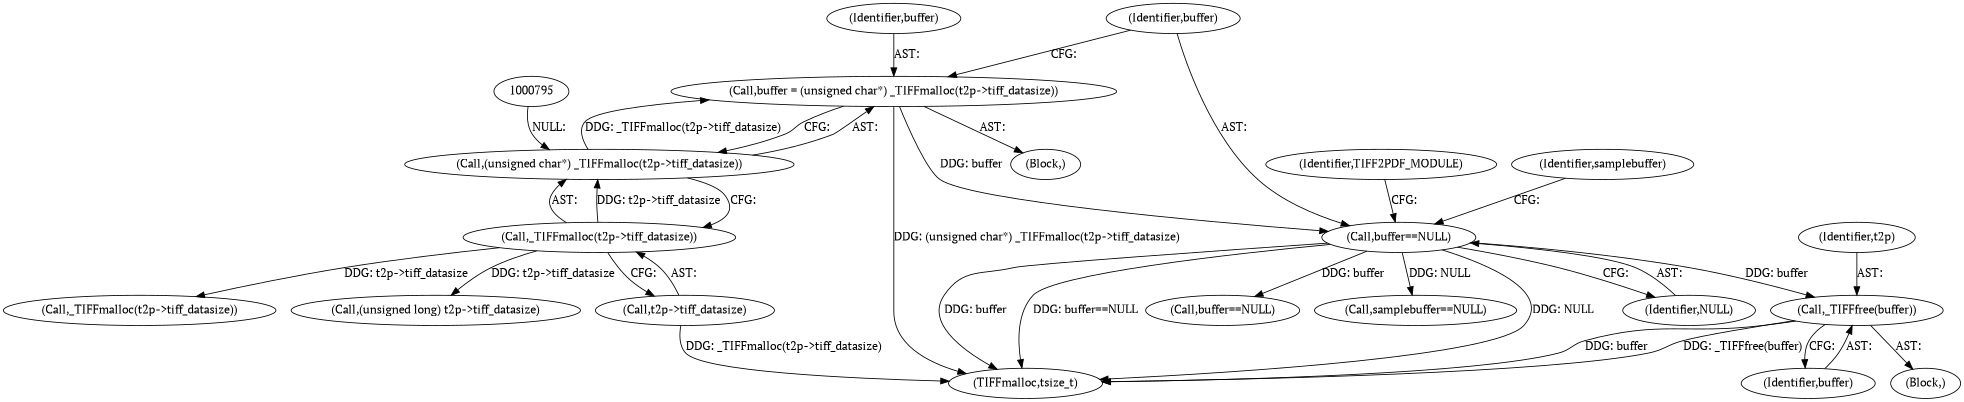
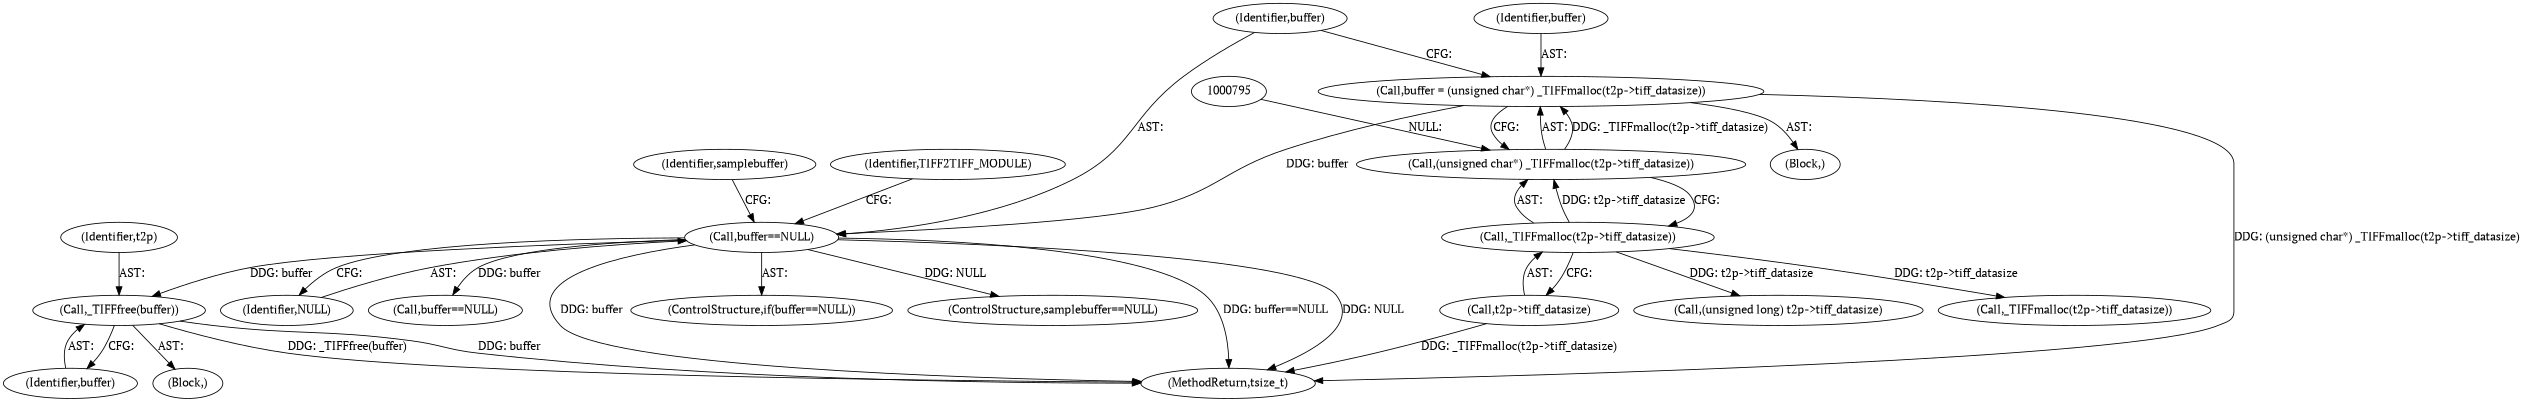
(1381, 164) -> (948, 164)
none -> (762, 310)
(1416, 310) -> (1053, 310)
(1026, 383) -> (1228, 383)
